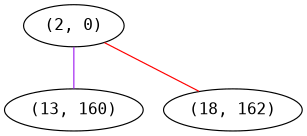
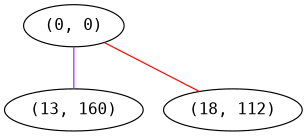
(74, 26) -> (74, 26)
(233, 110) -> (233, 110)
